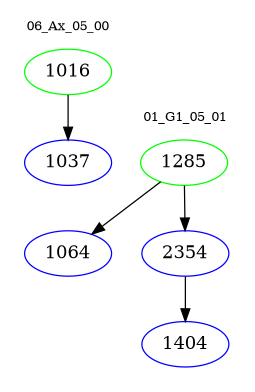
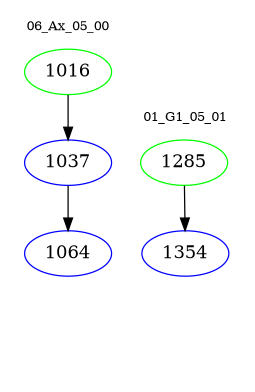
(139, 198) -> (68, 202)
(185, 253) -> (185, 253)
(185, 344) -> none
